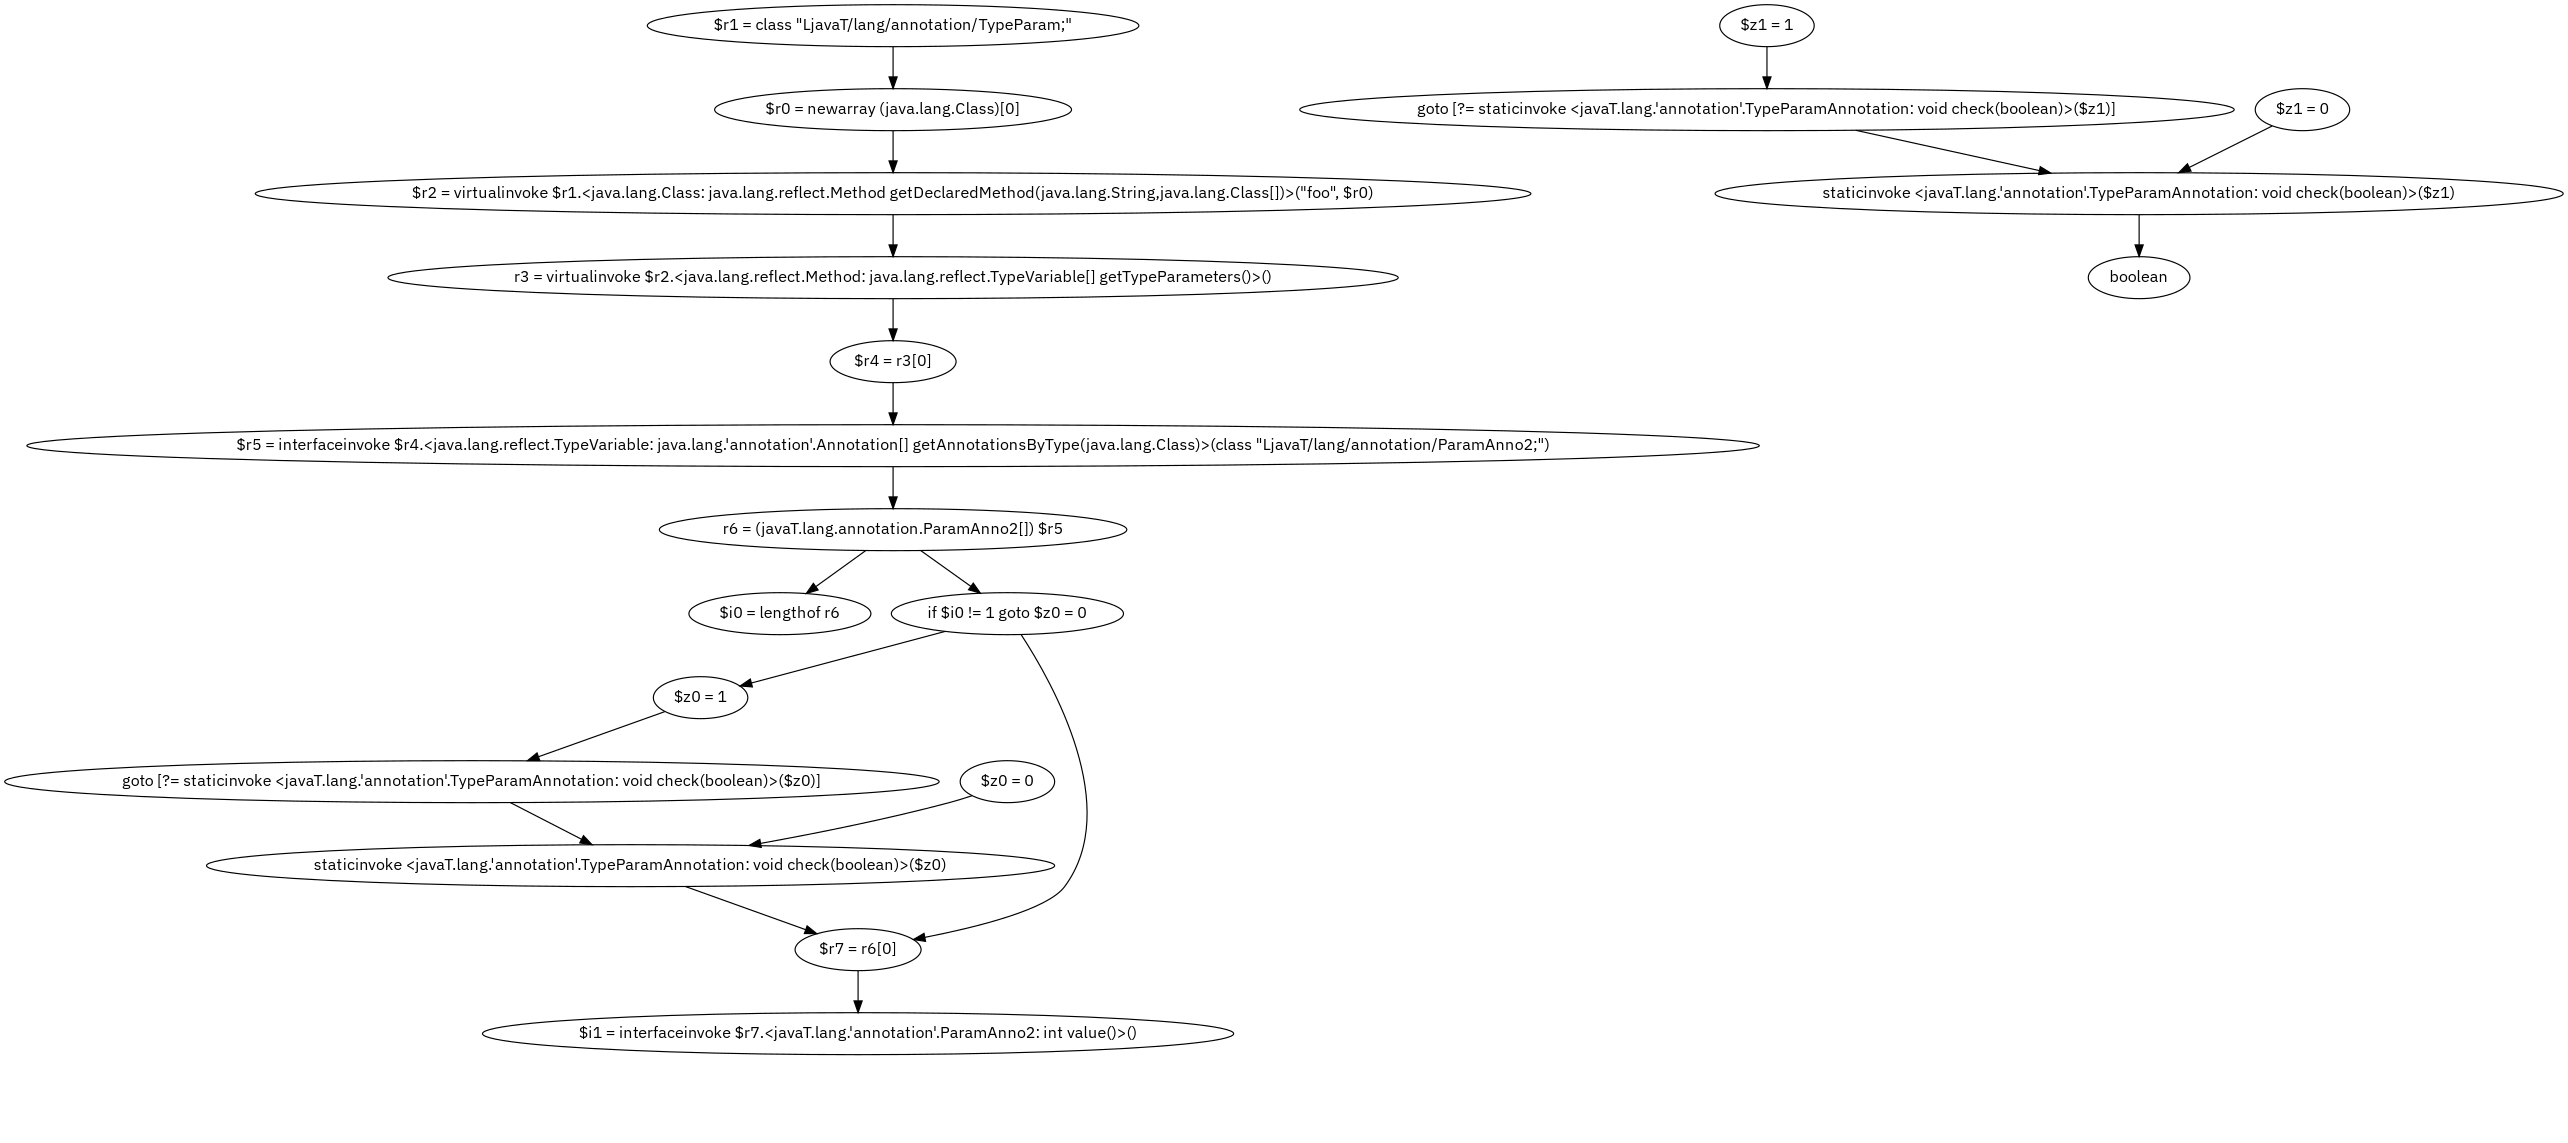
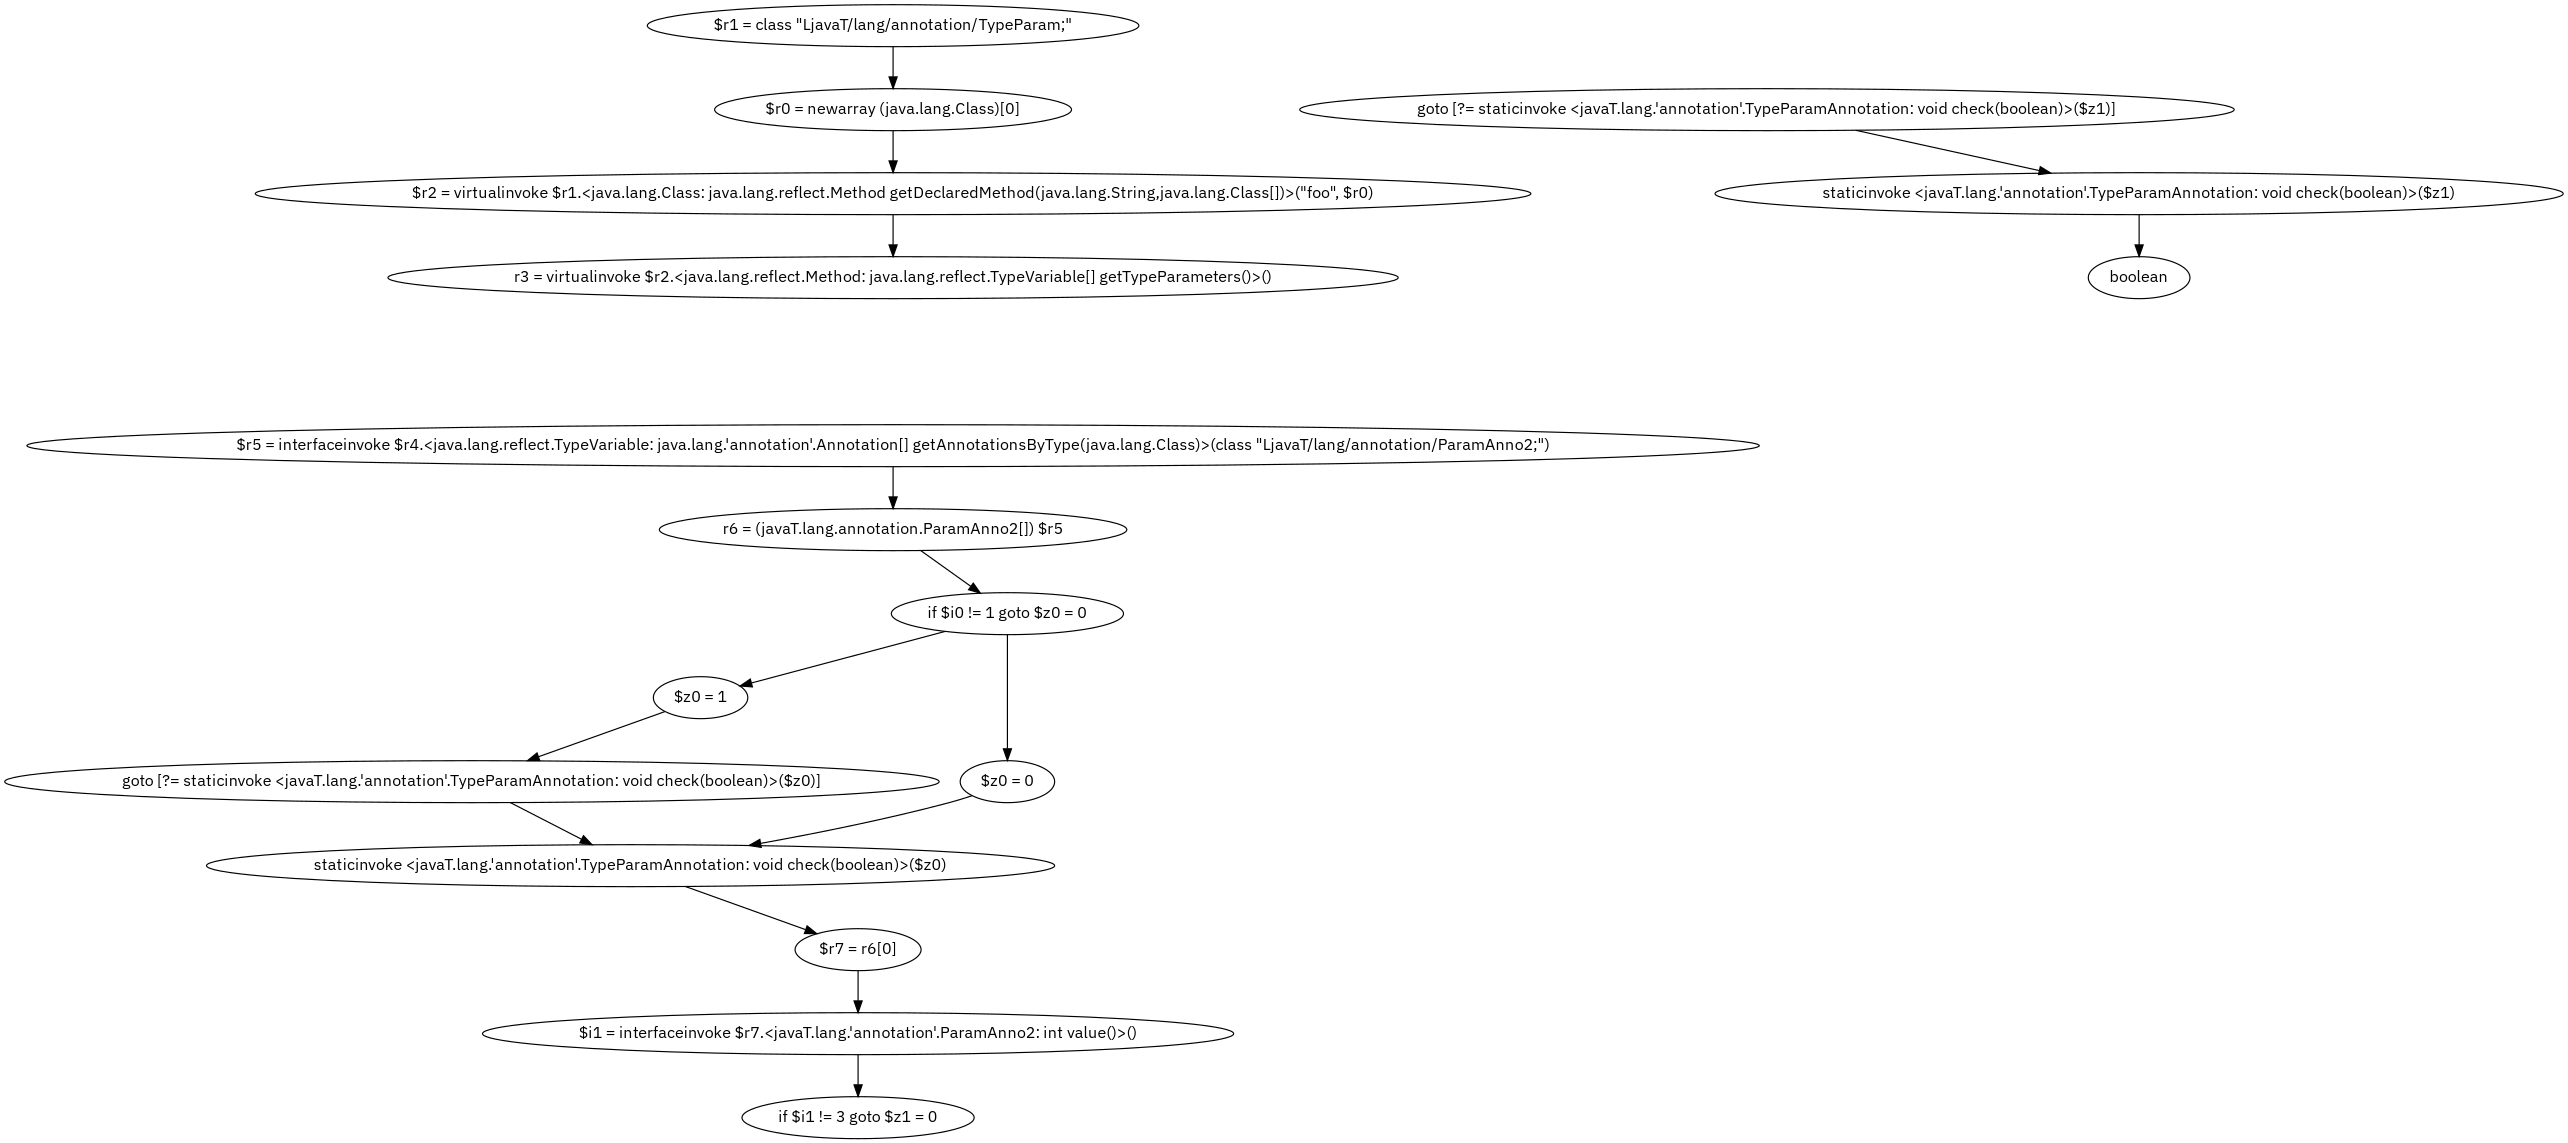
(1767, 26) -> none
(2302, 110) -> none
(893, 362) -> none
(780, 614) -> none
(1085, 831) -> (1007, 692)
none -> (858, 1118)
